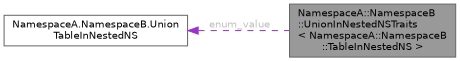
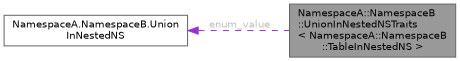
(96, 31) -> (96, 31)
